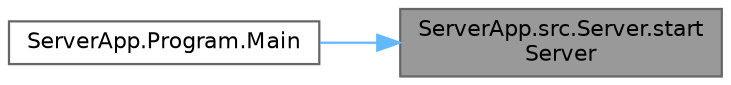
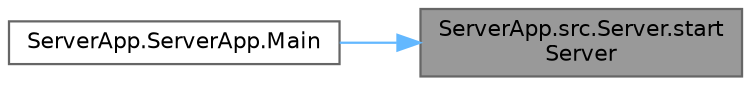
(164, 43) -> (174, 43)
